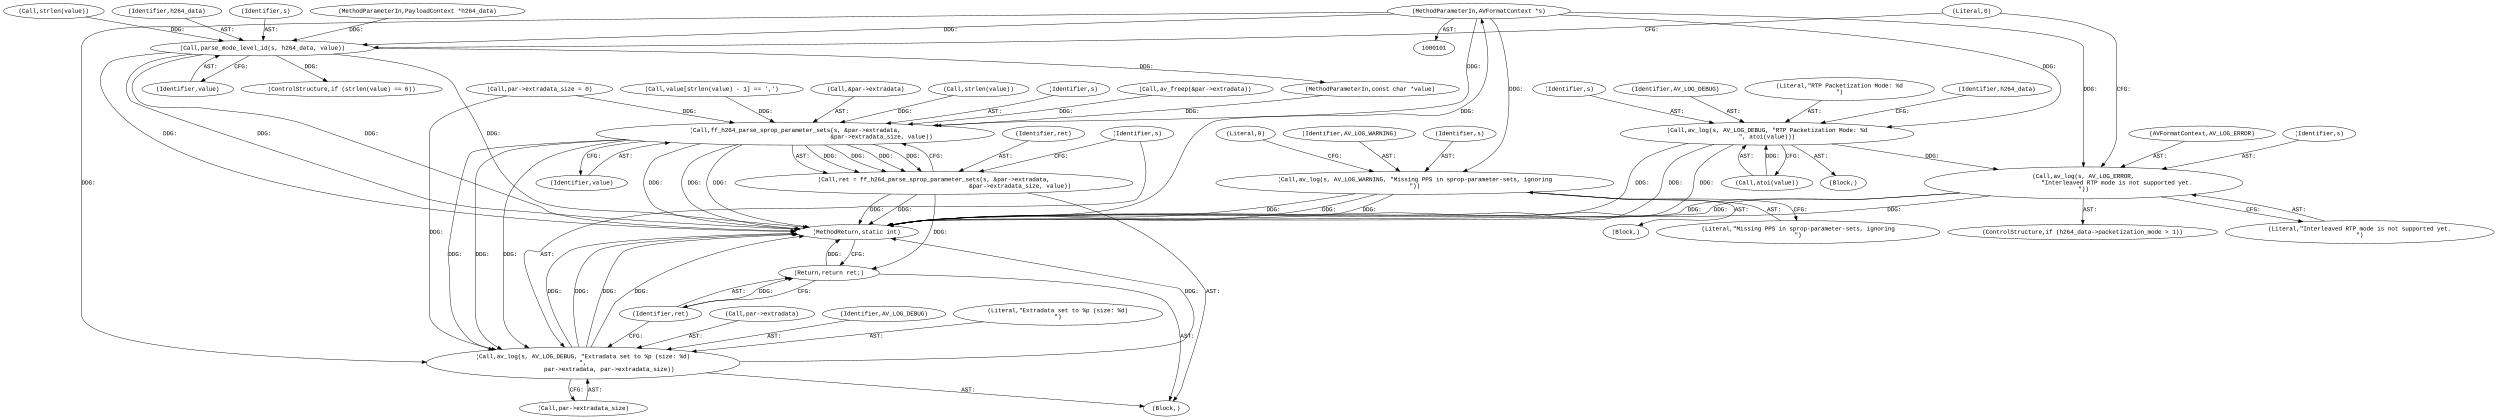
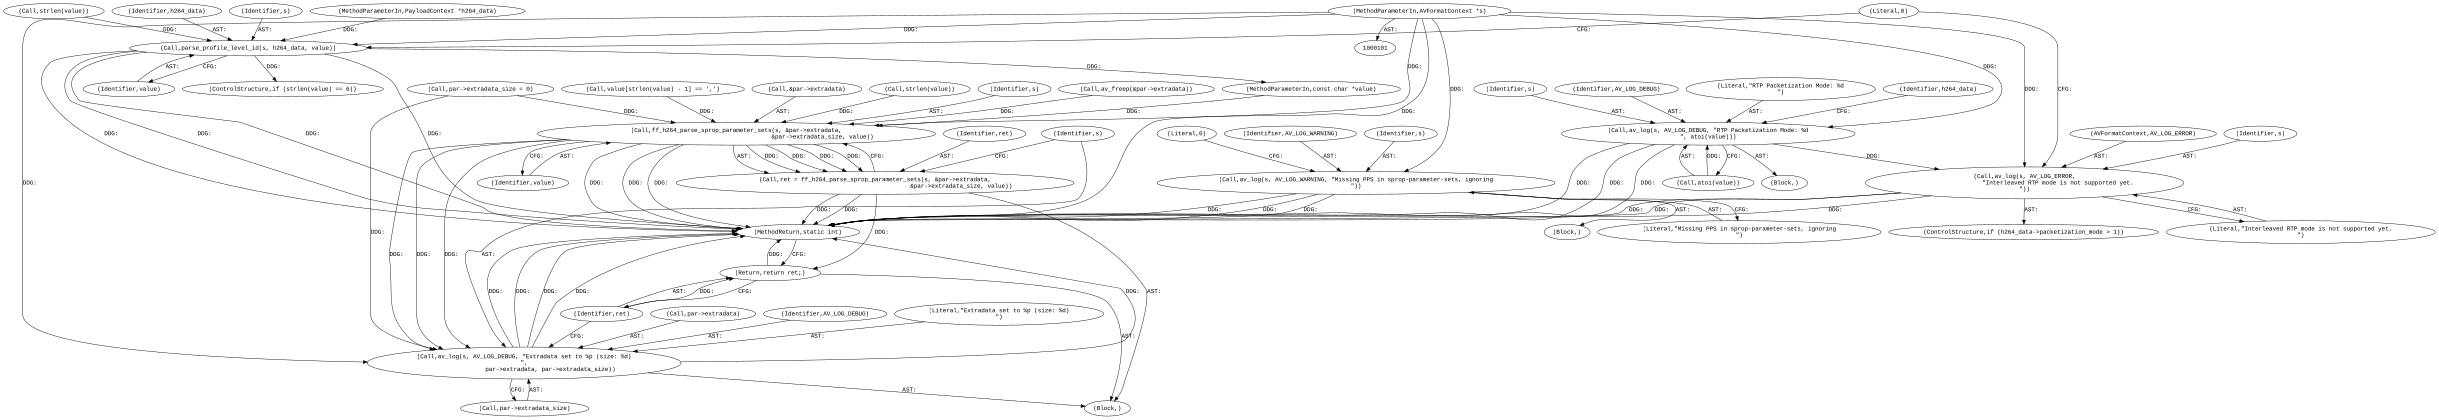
(262, 48) -> (248, 48)
(1205, 127) -> (1150, 124)
